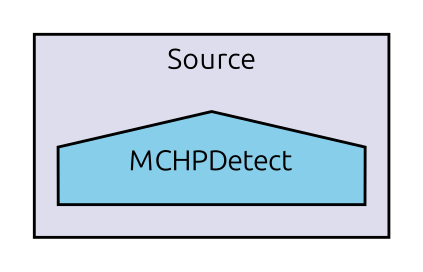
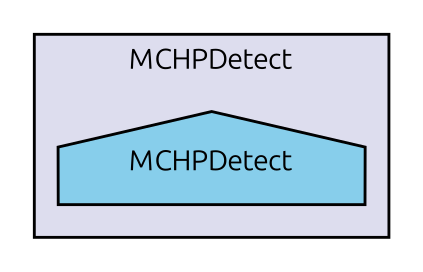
(212, 61) -> (212, 61)
